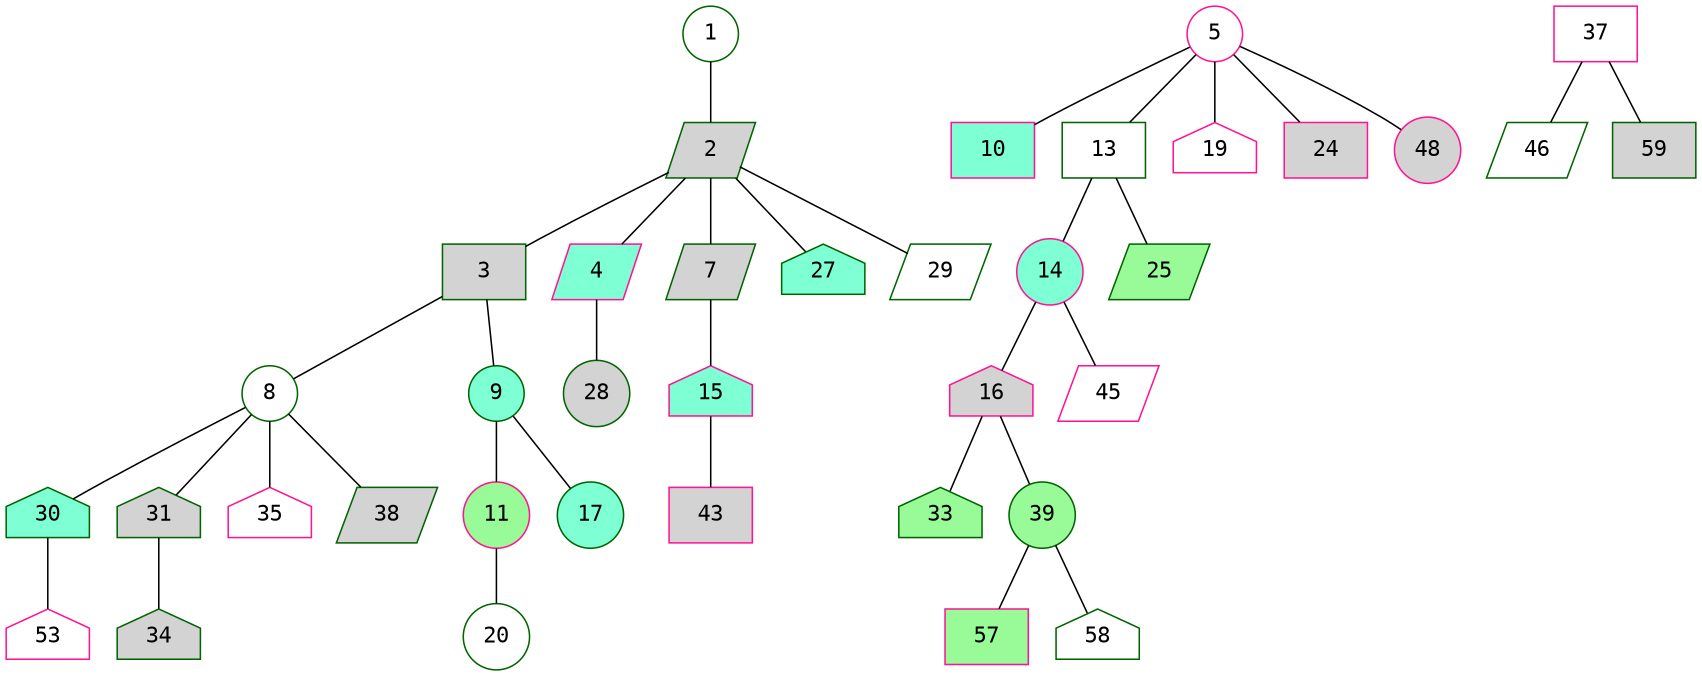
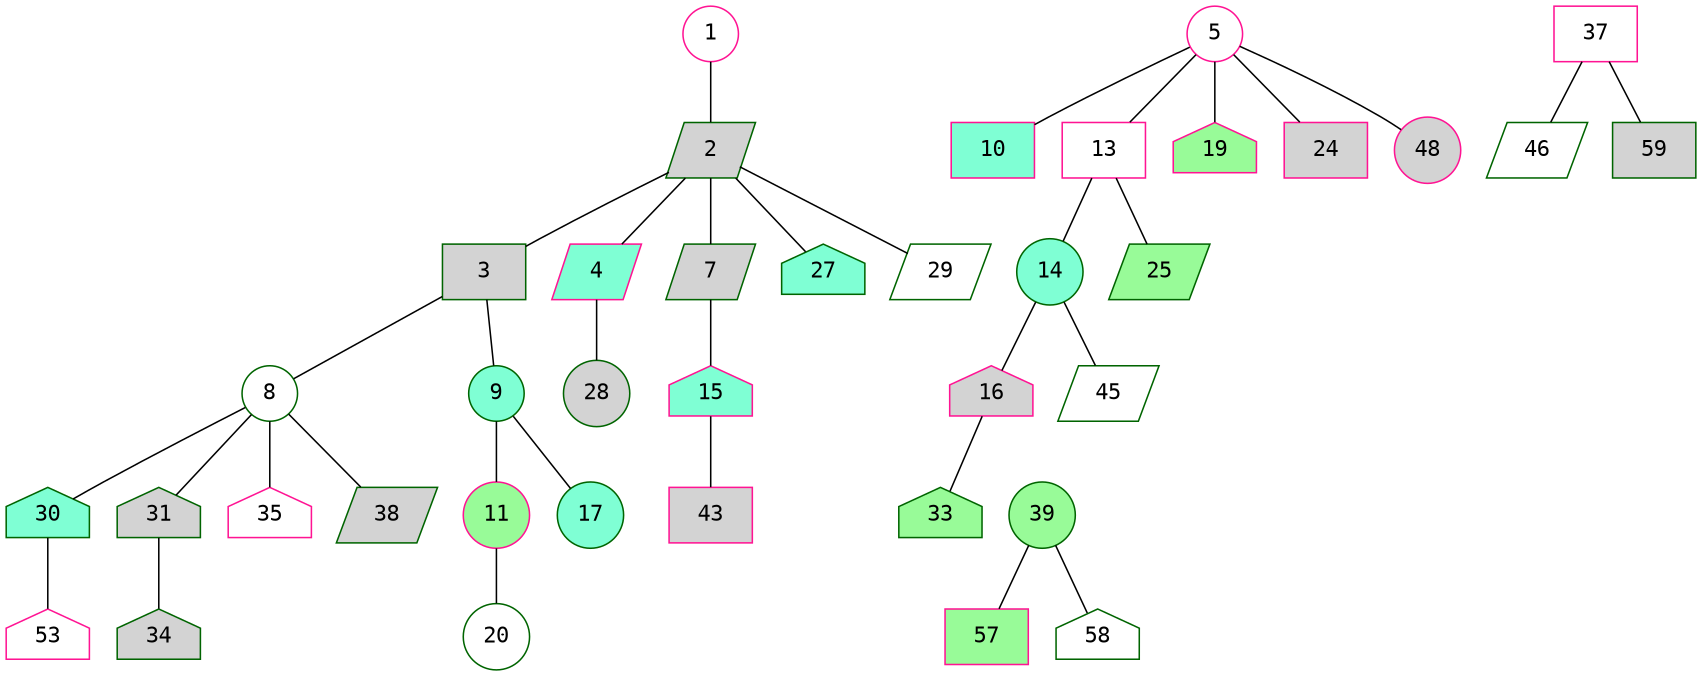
(711, 34) -> (711, 34)
(1104, 150) -> (1104, 150)
(1215, 150) -> (1215, 150)
(1050, 272) -> (1050, 272)
(1108, 393) -> (1108, 393)
(1015, 450) -> none
